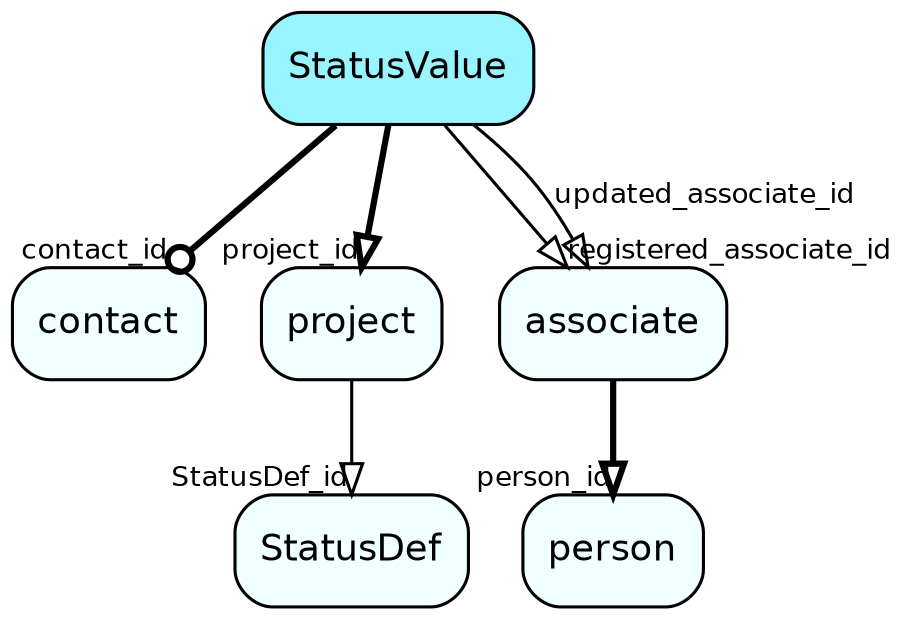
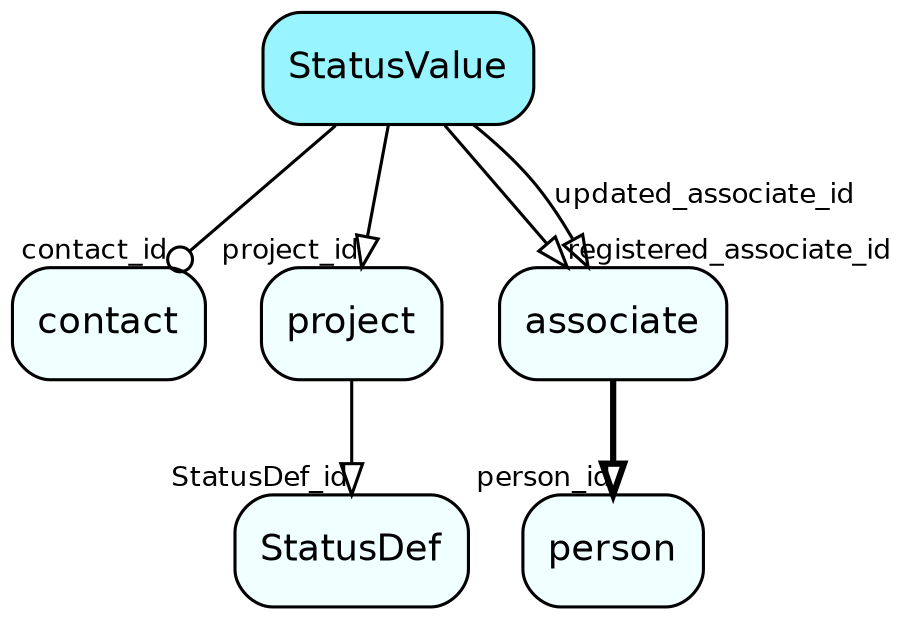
(378, 181) -> (378, 181)
(263, 188) -> (263, 188)
